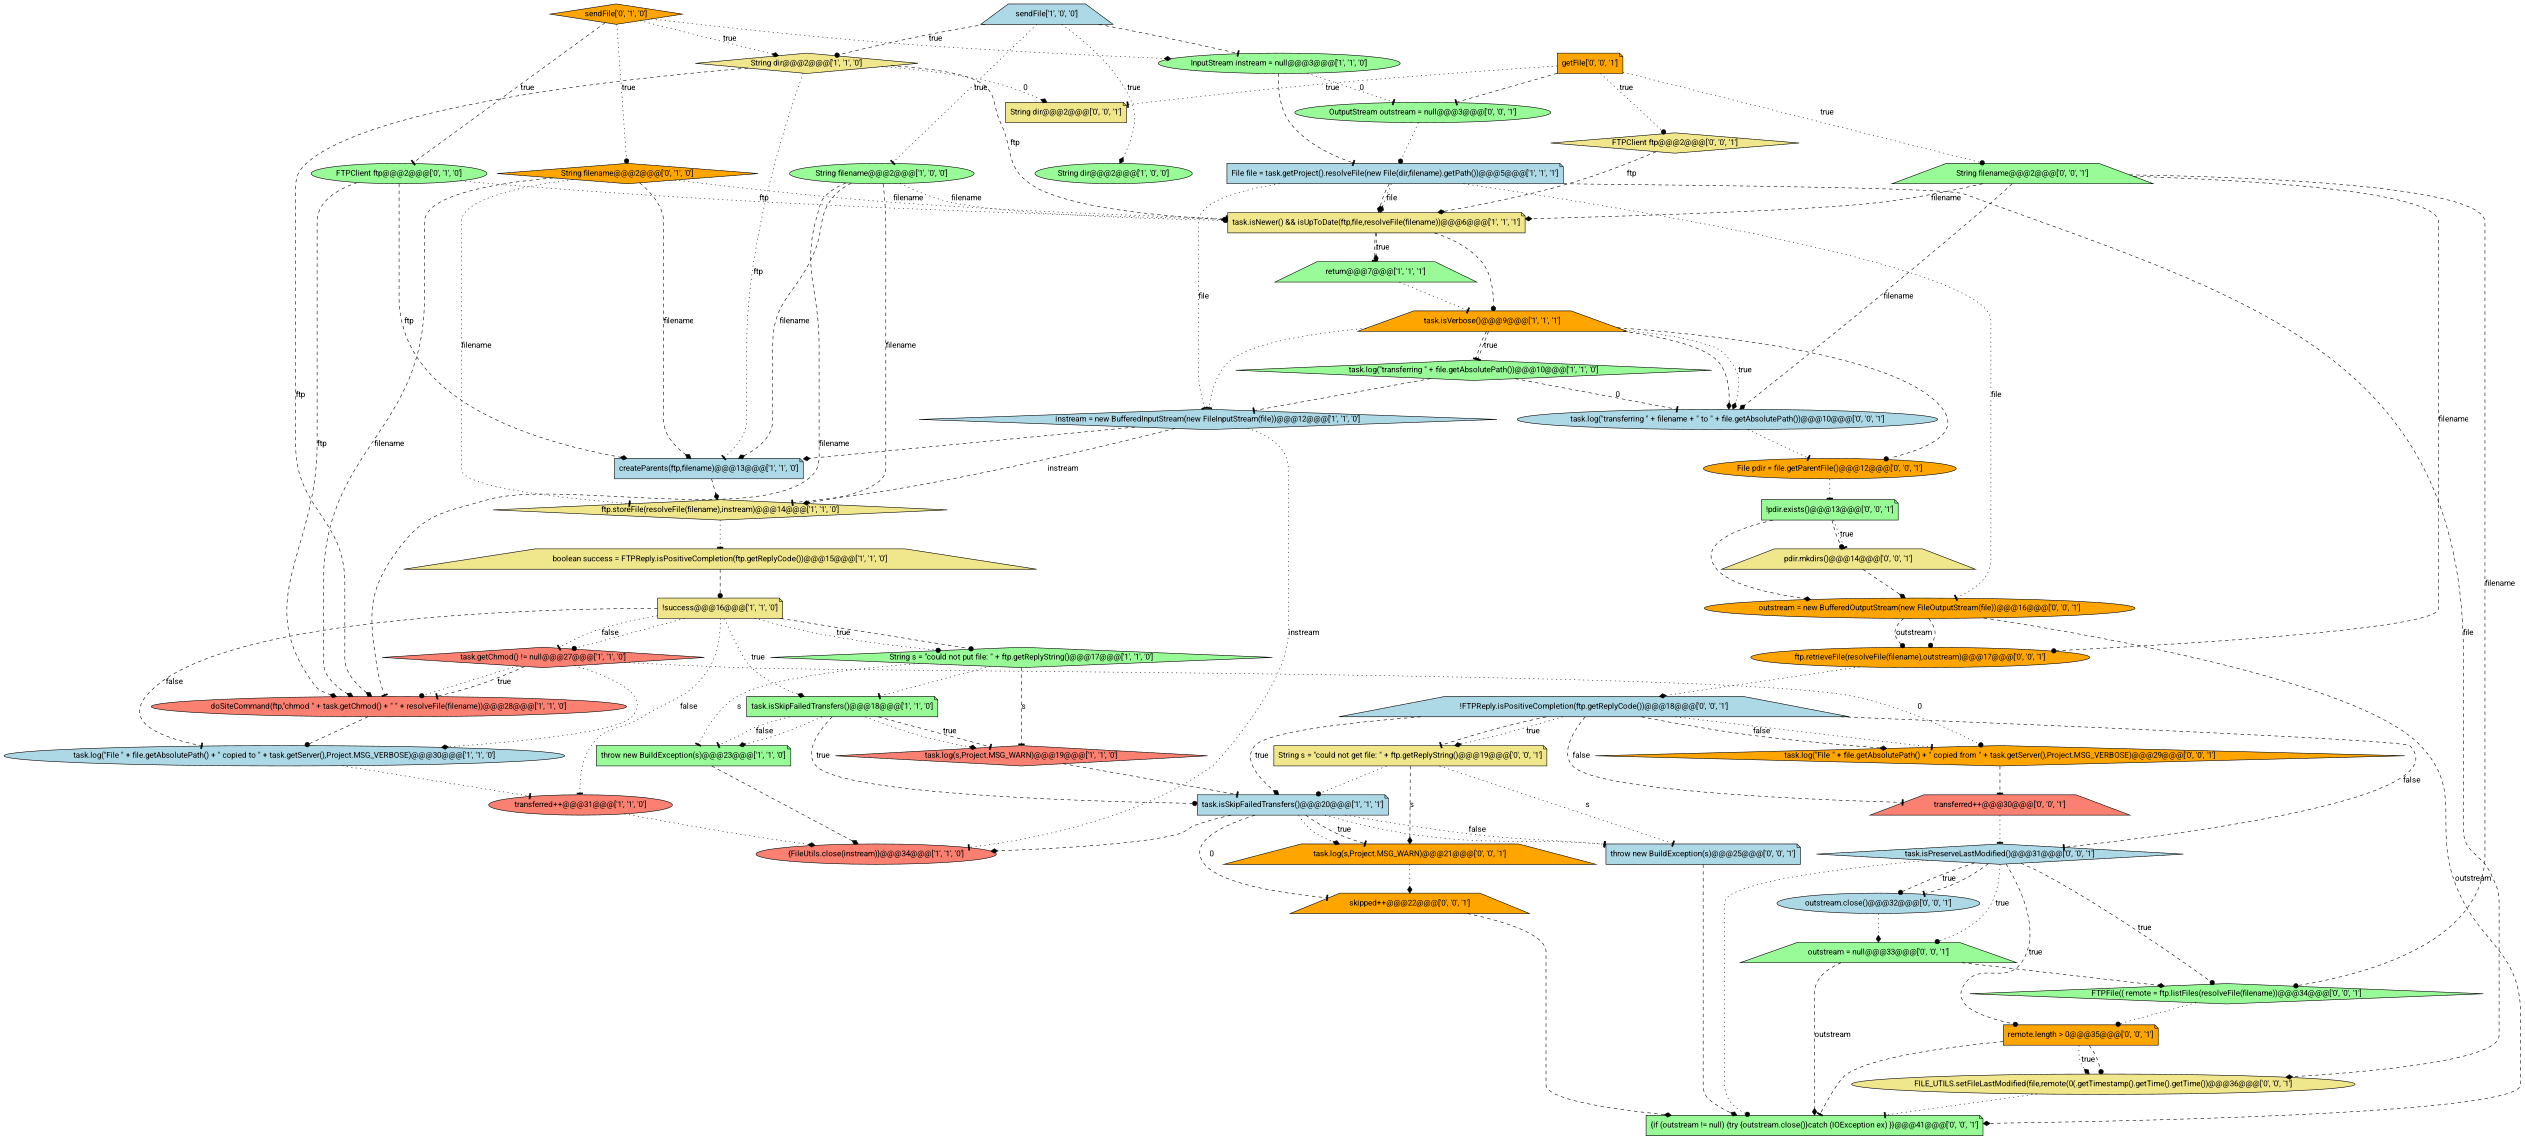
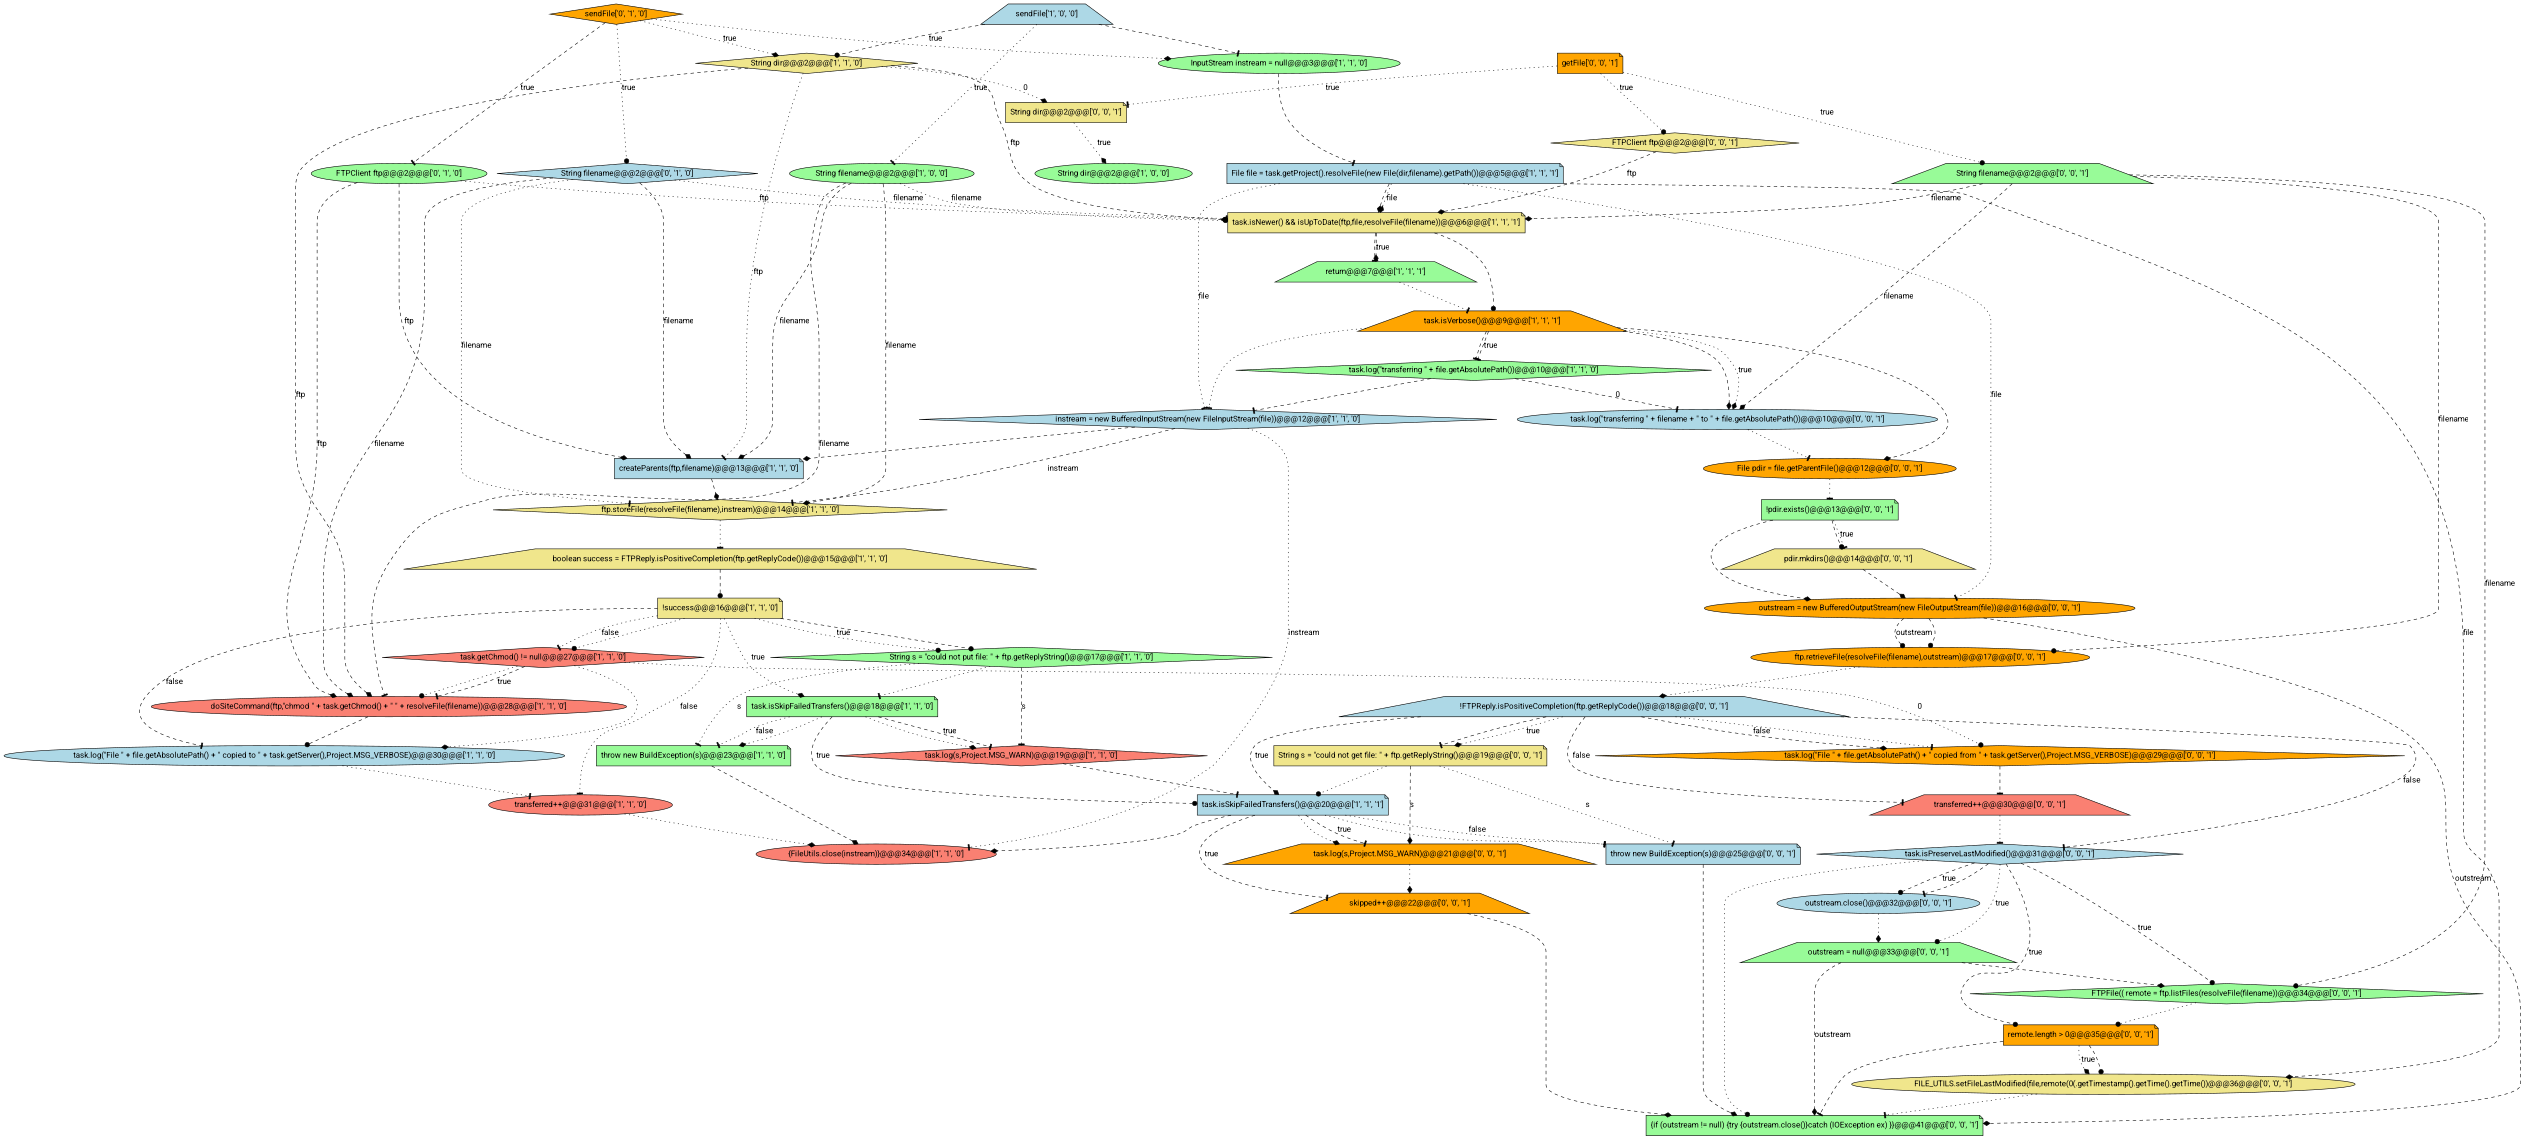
(1120, 81) -> (1088, 140)
(1423, 112) -> none
(627, 174) -> (627, 174)
(1828, 357) -> (1828, 357)
(1212, 854) -> (1212, 854)
